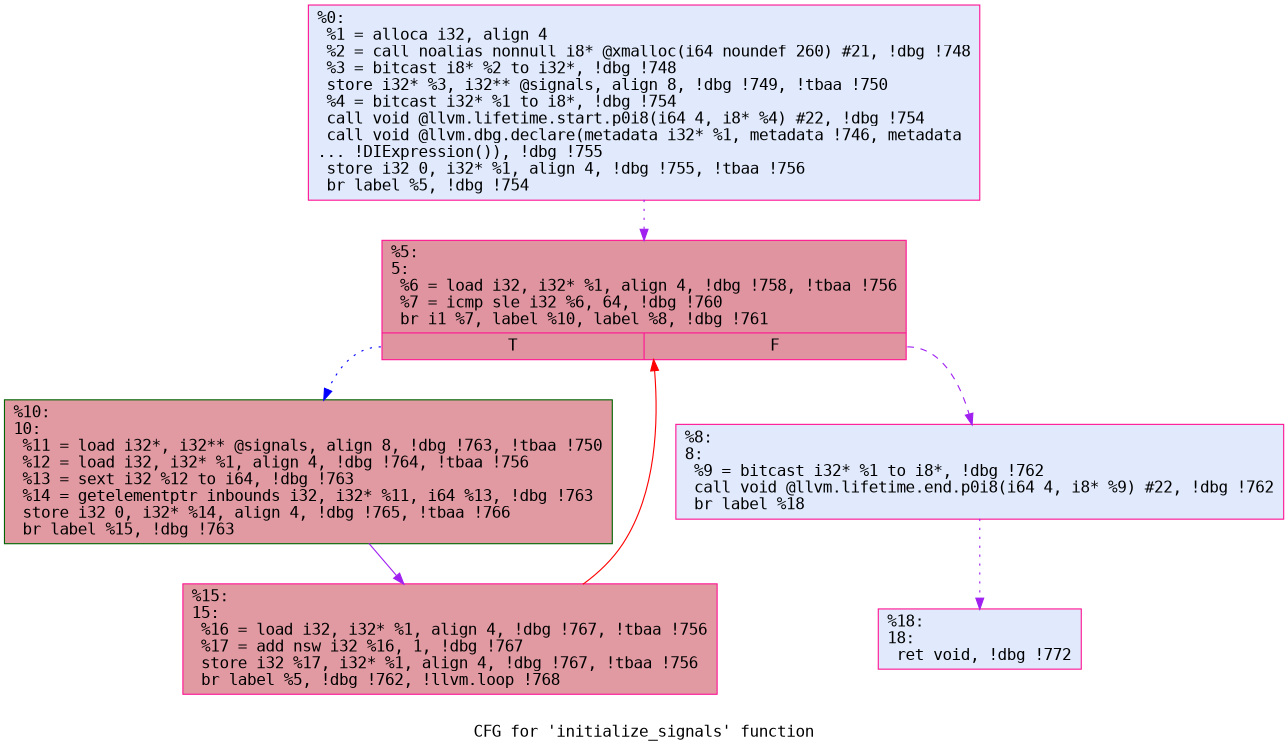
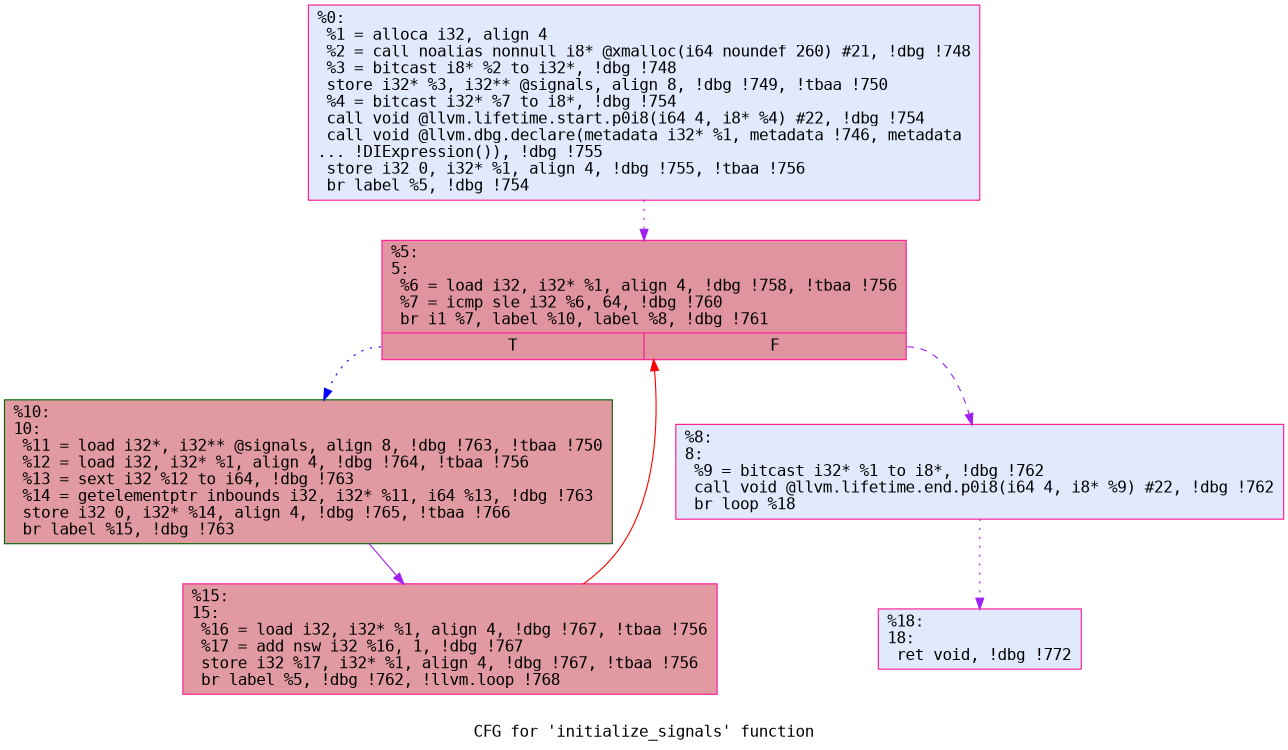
(497, 102) -> (497, 102)
(745, 505) -> (741, 505)
